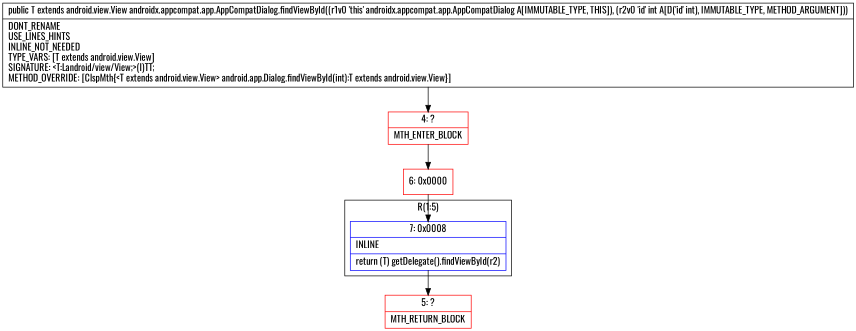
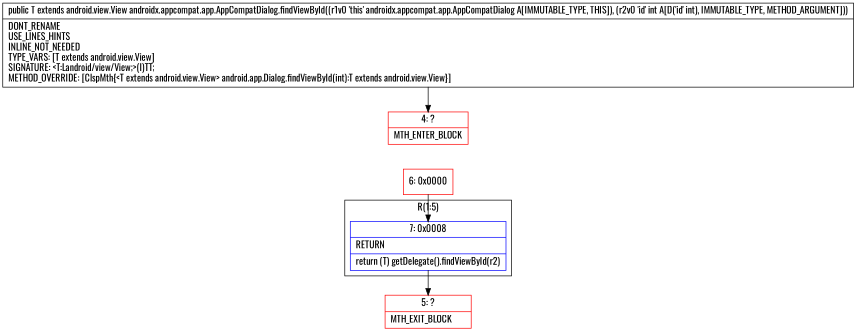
(428, 153) -> none
(368, 245) -> (371, 245)
(428, 320) -> (421, 320)
